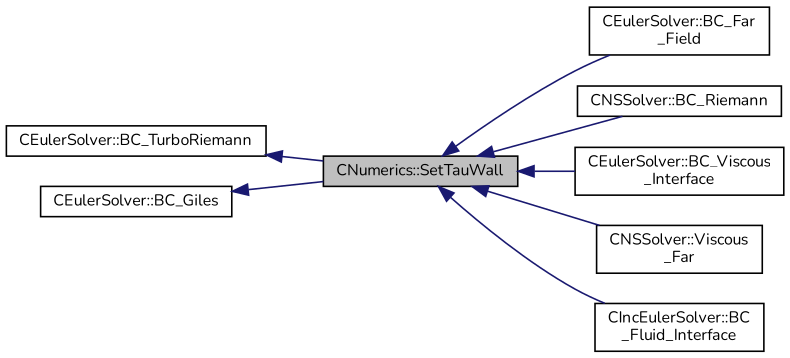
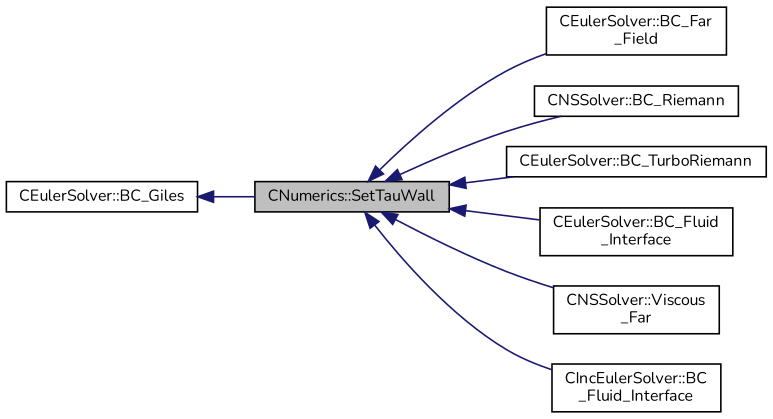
(303, 159) -> (489, 180)
(679, 171) -> (636, 232)
